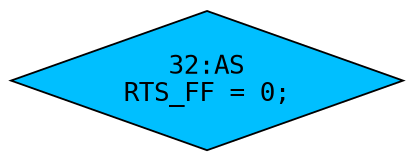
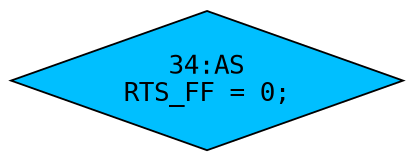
(207, 81) -> (207, 81)
